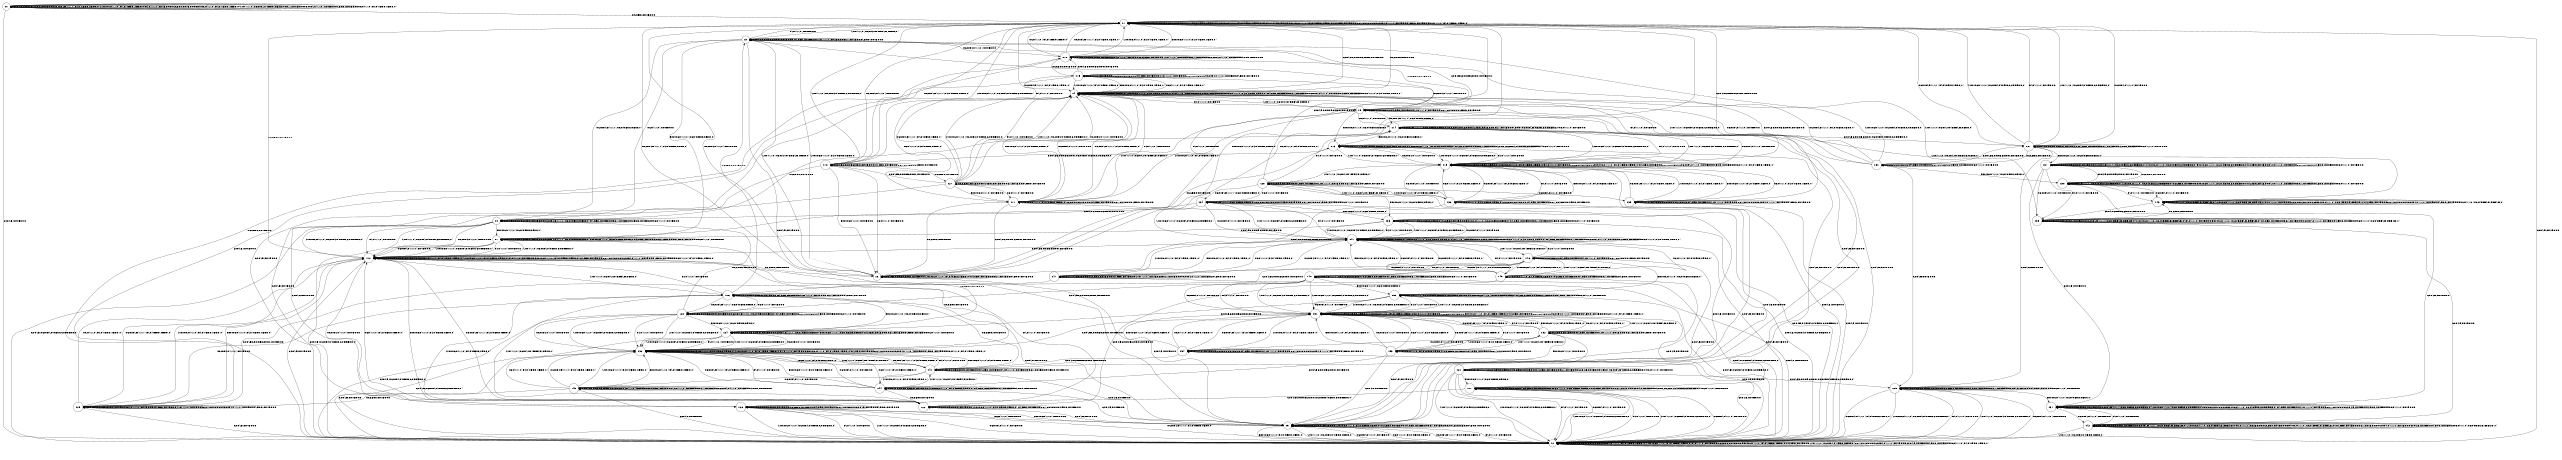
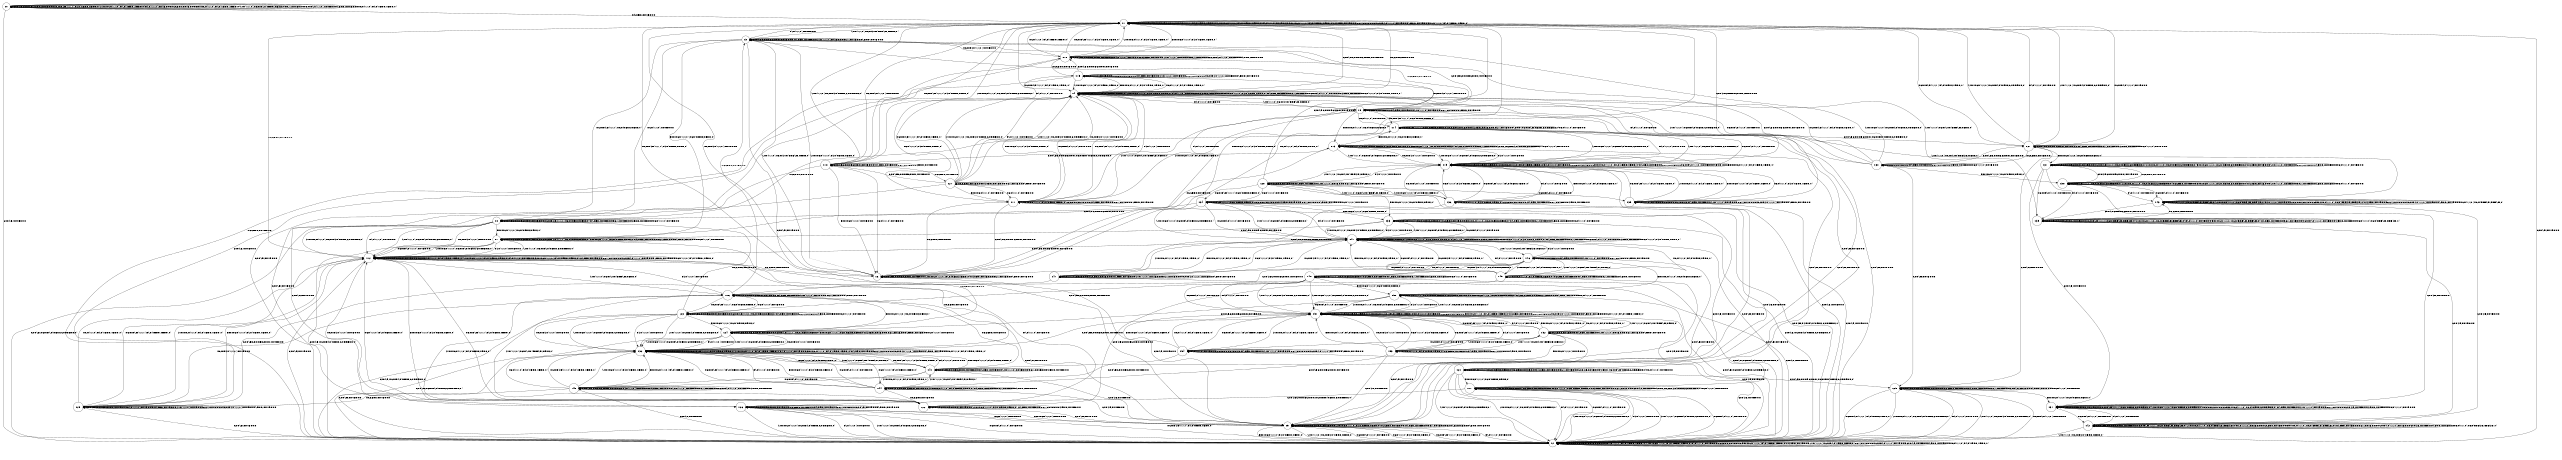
(1323, 145) -> (1354, 179)
none -> (2477, 348)
(1058, 360) -> (896, 378)
